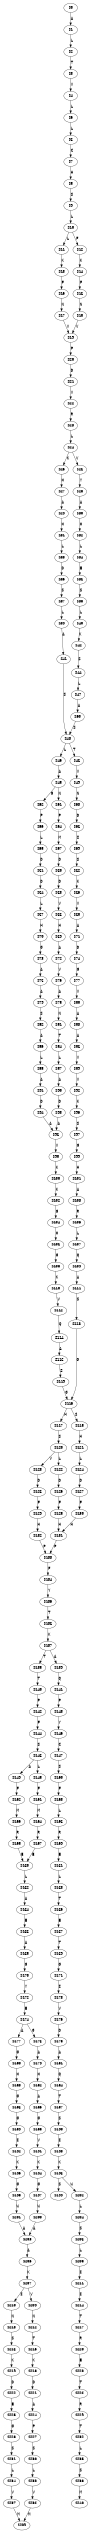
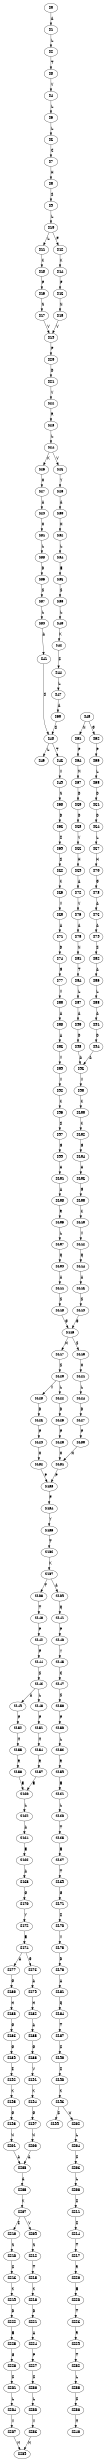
(59, 771) -> none
